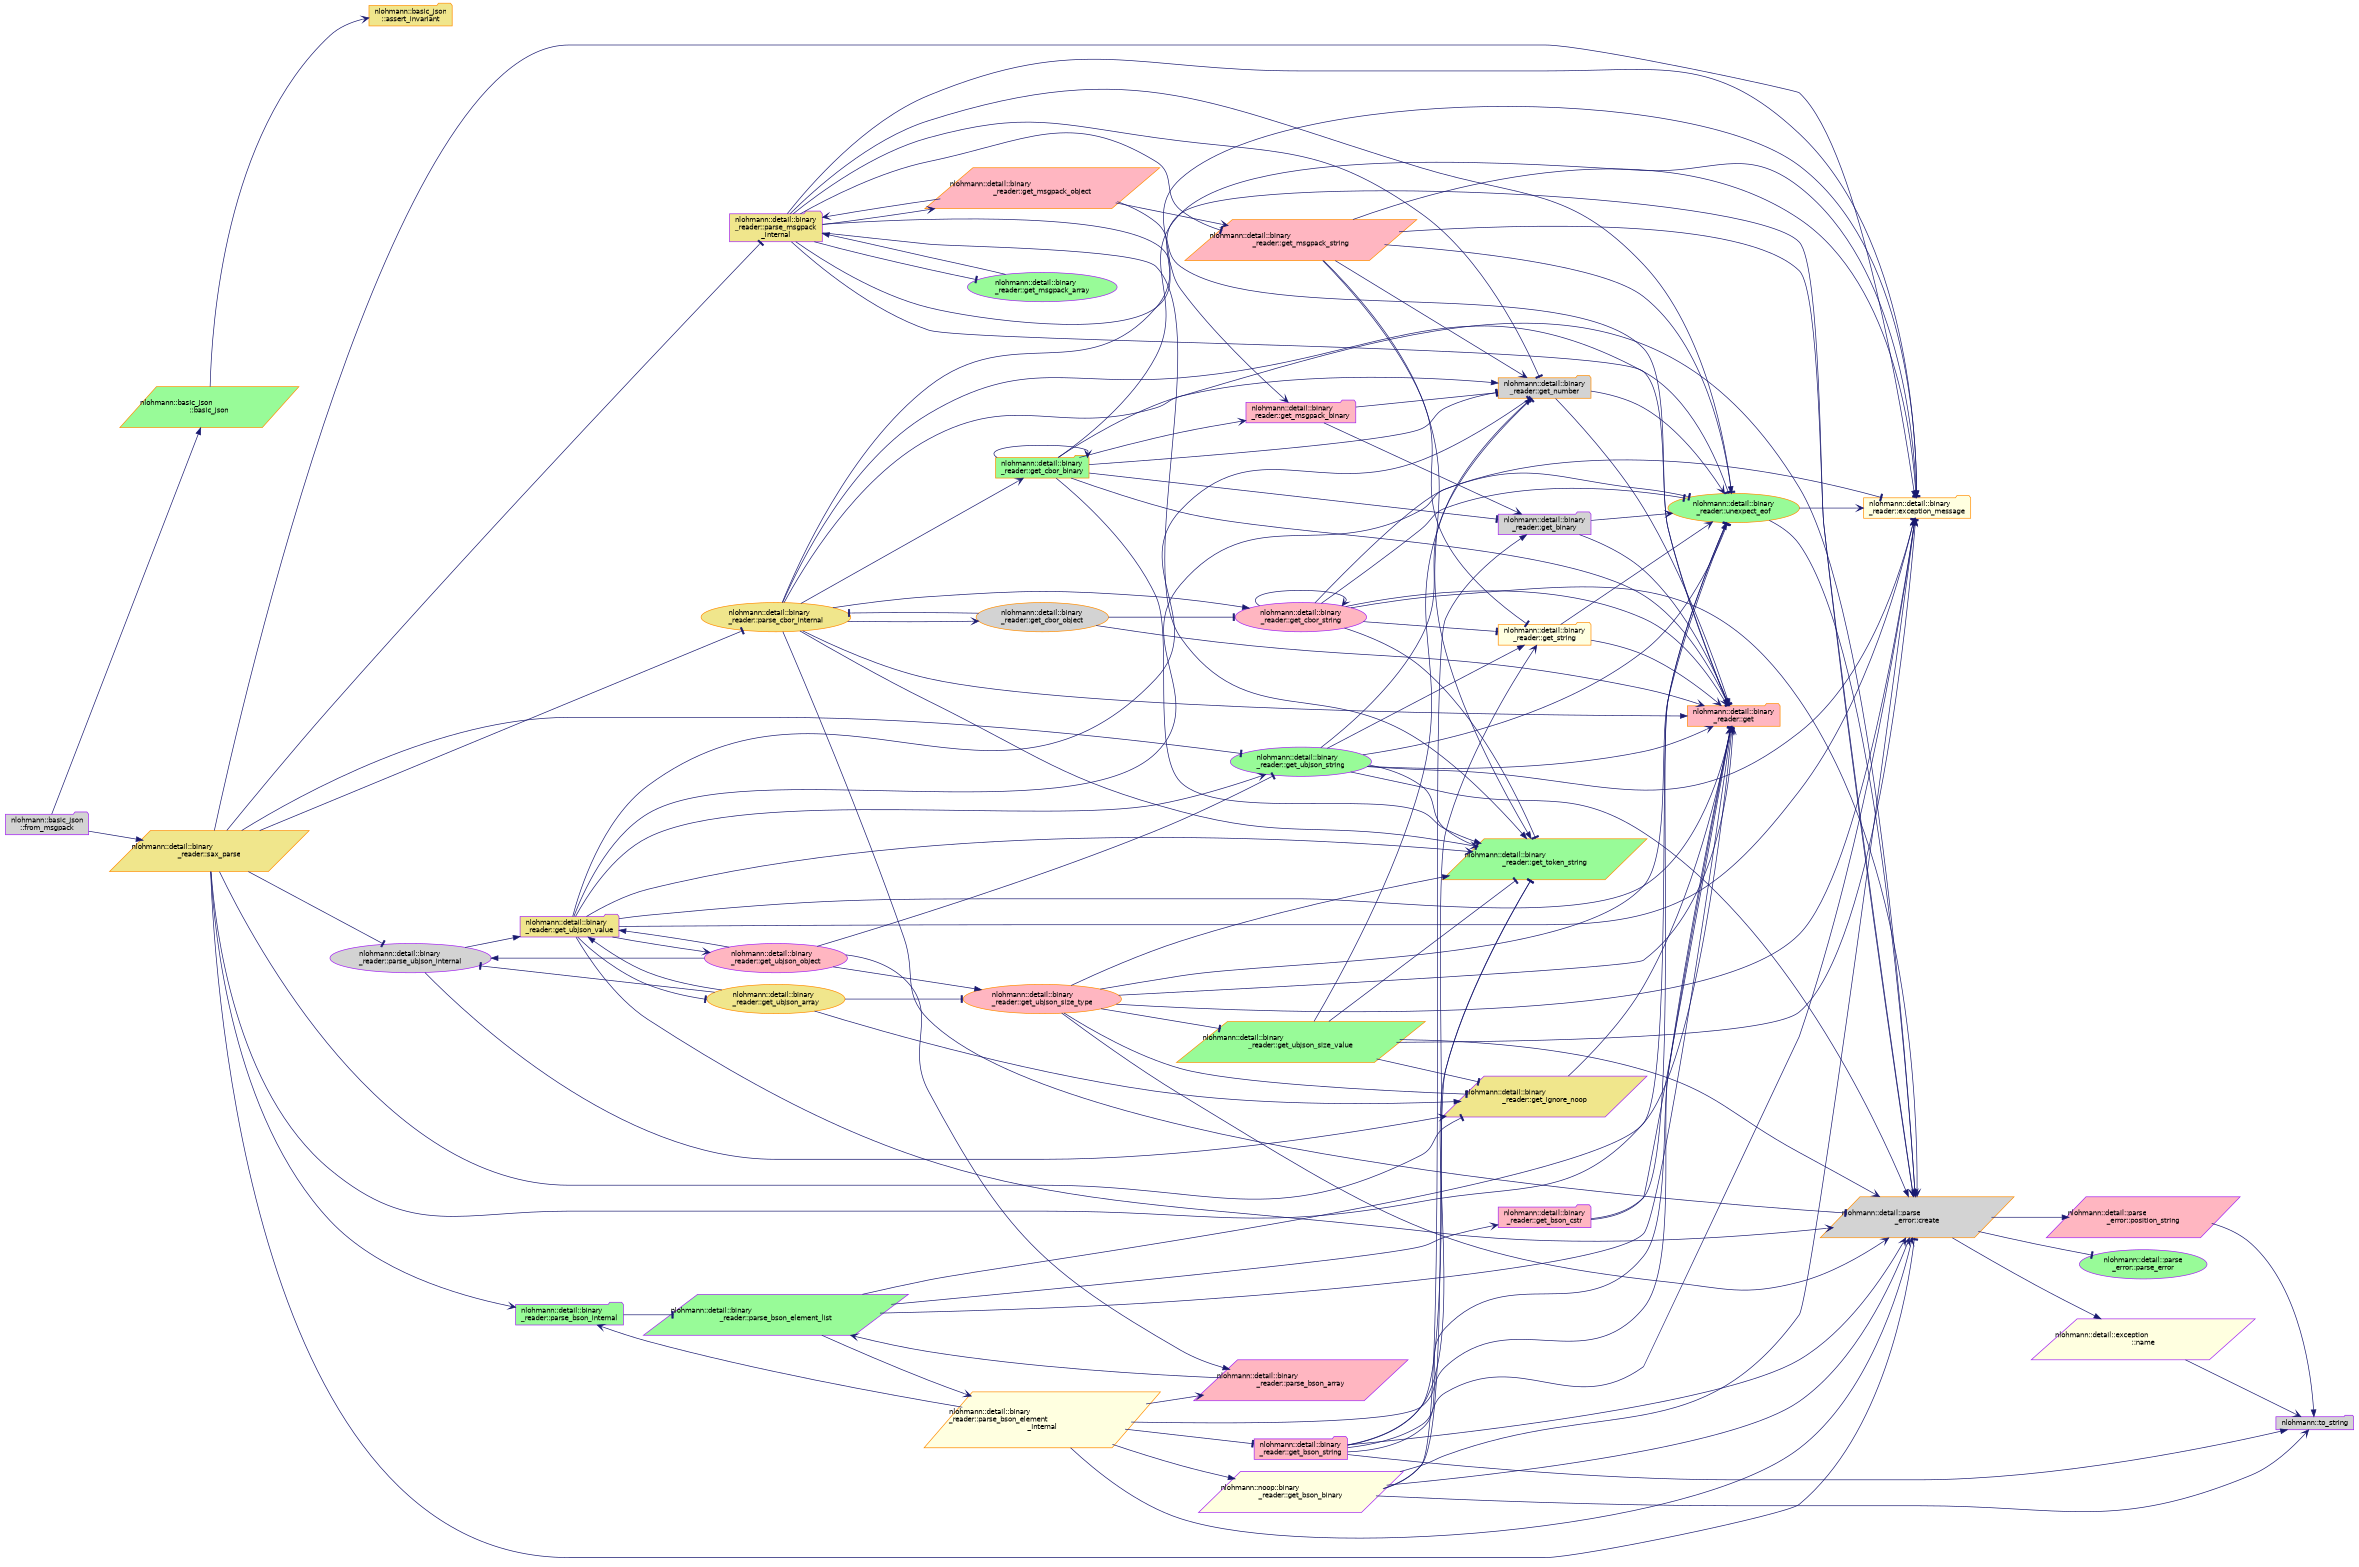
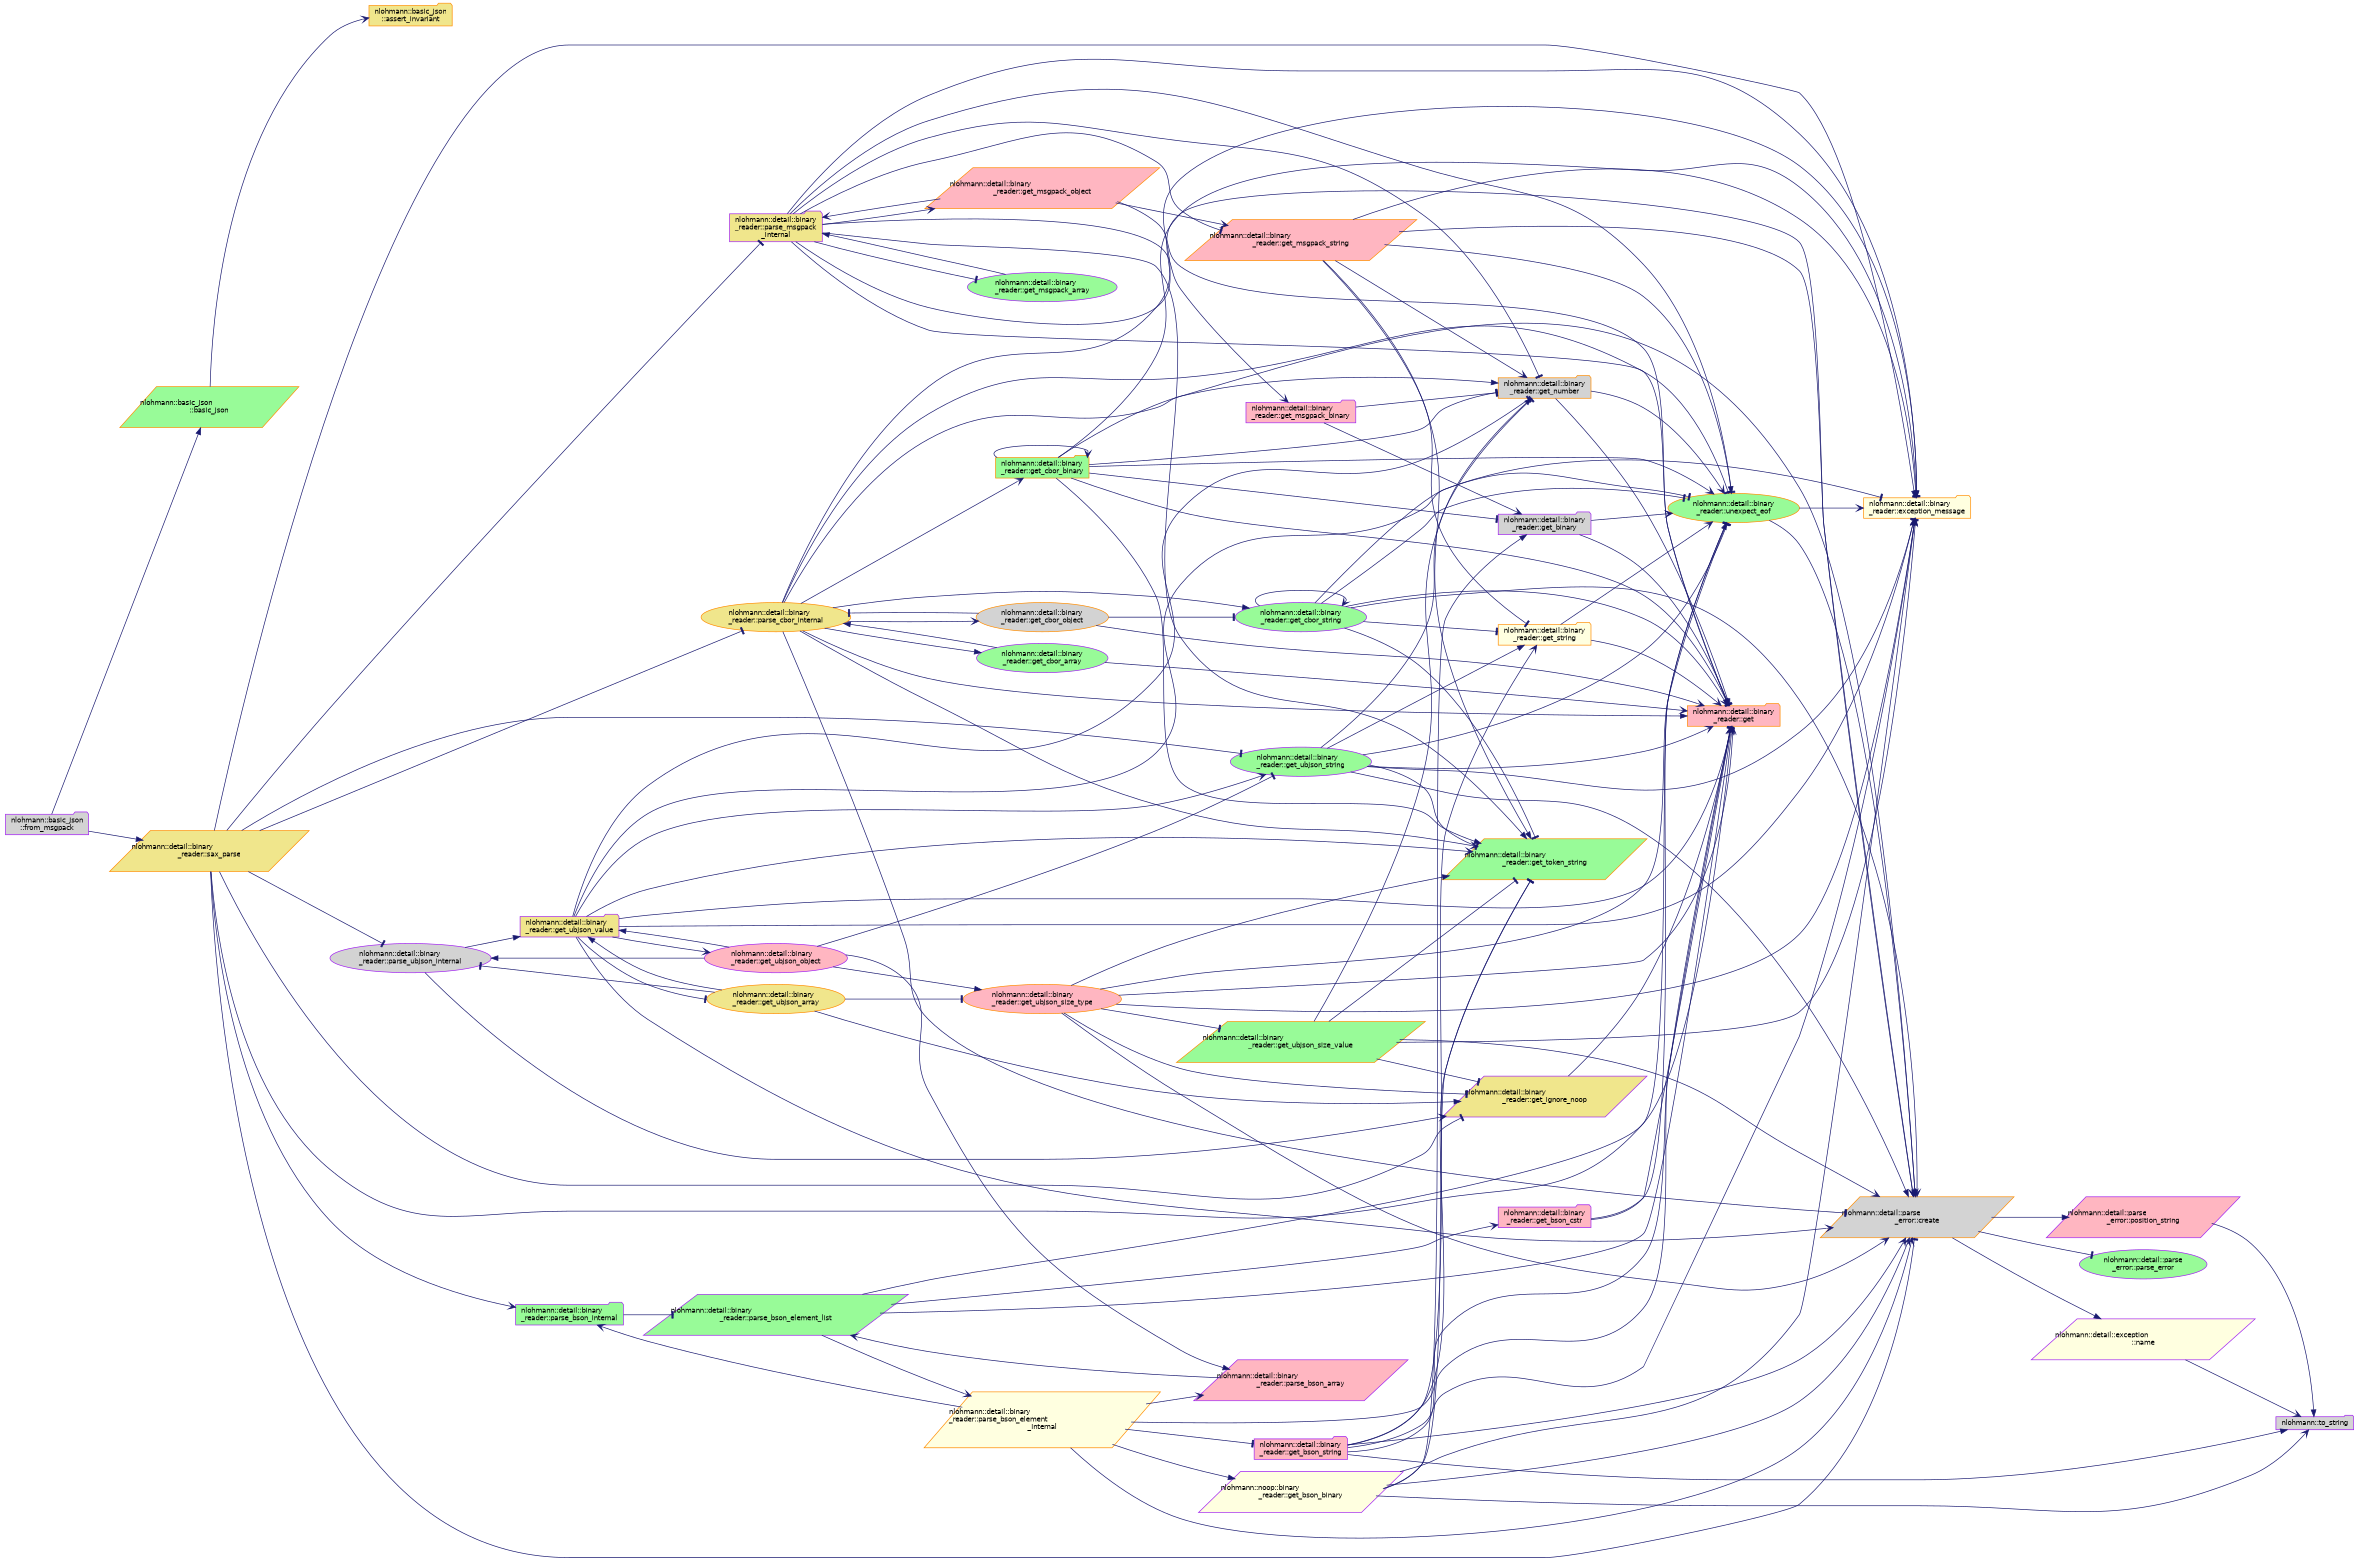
(1159, 437) -> (1387, 460)
(1301, 617) -> (1301, 617)
none -> (1042, 658)
